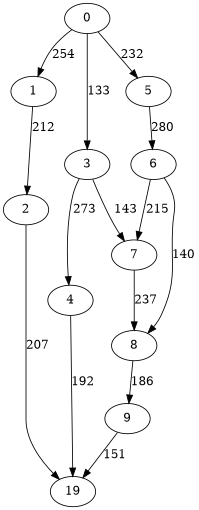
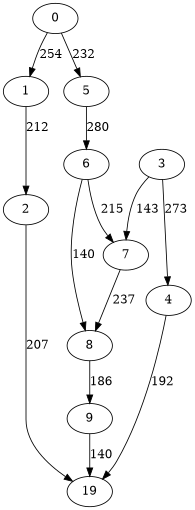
(87, 87) -> none
(115, 455) -> (102, 455)
